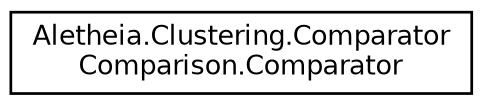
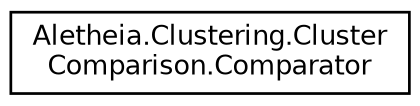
(241, 53) -> (210, 53)
